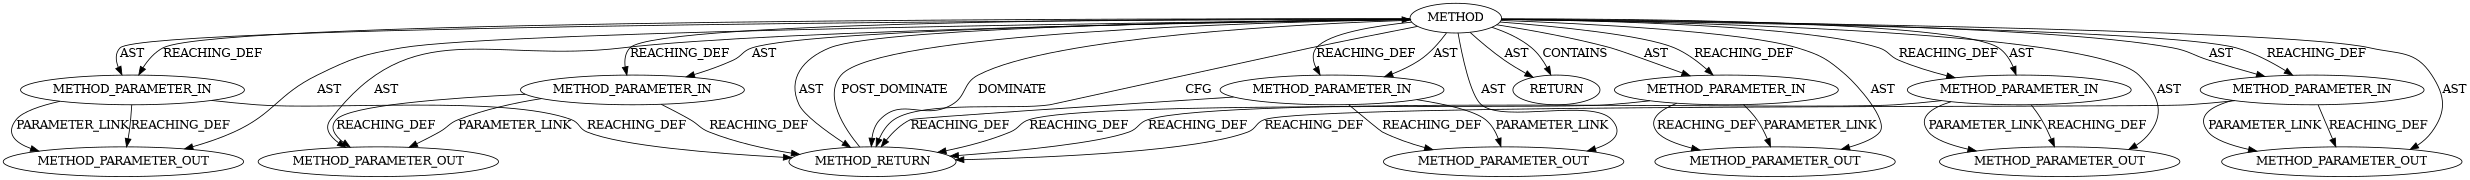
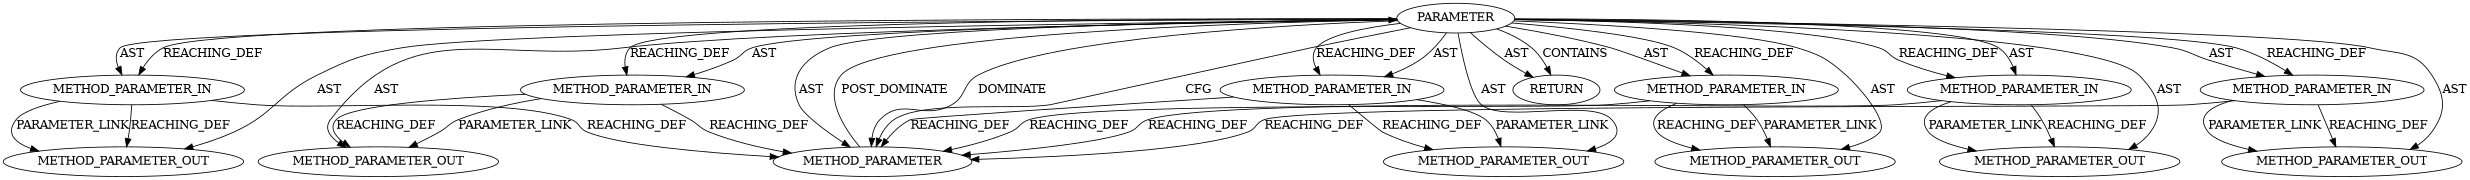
(1456, 18) -> (1456, 18)
(873, 162) -> (873, 162)
